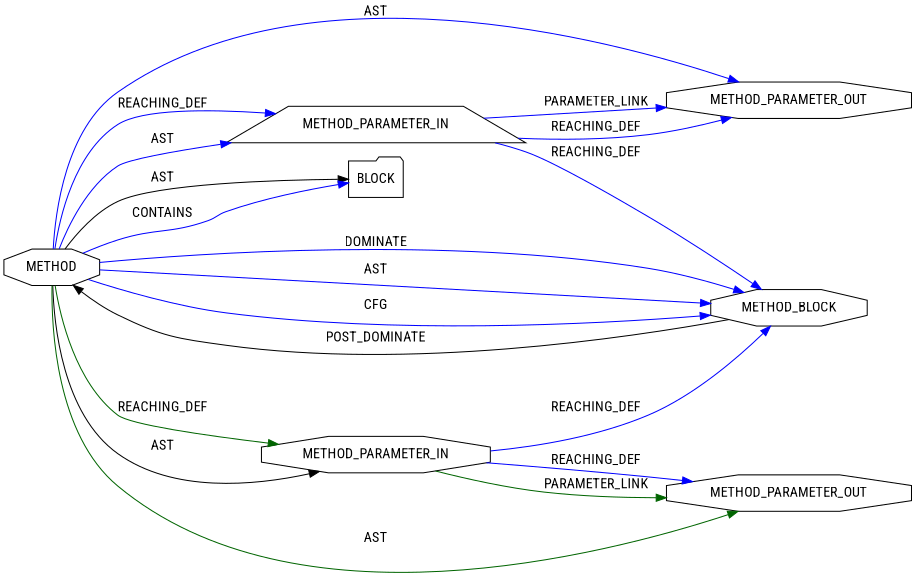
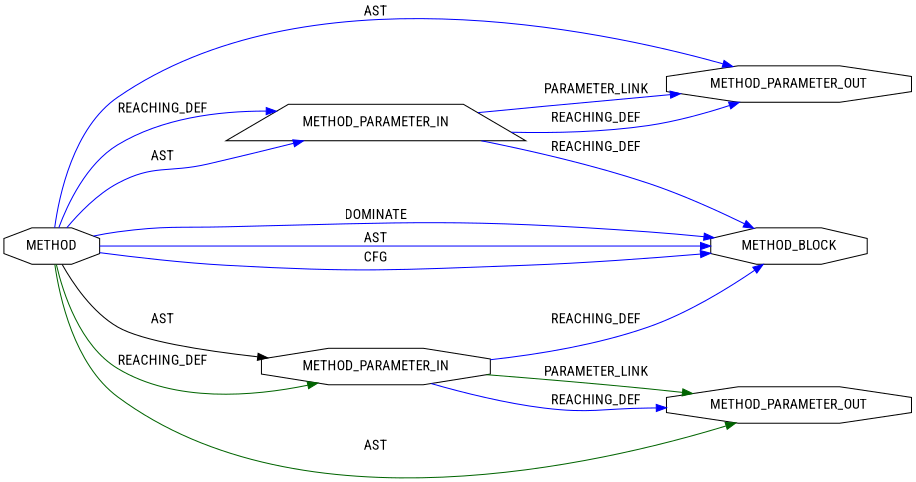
(376, 179) -> none
(400, 354) -> none
